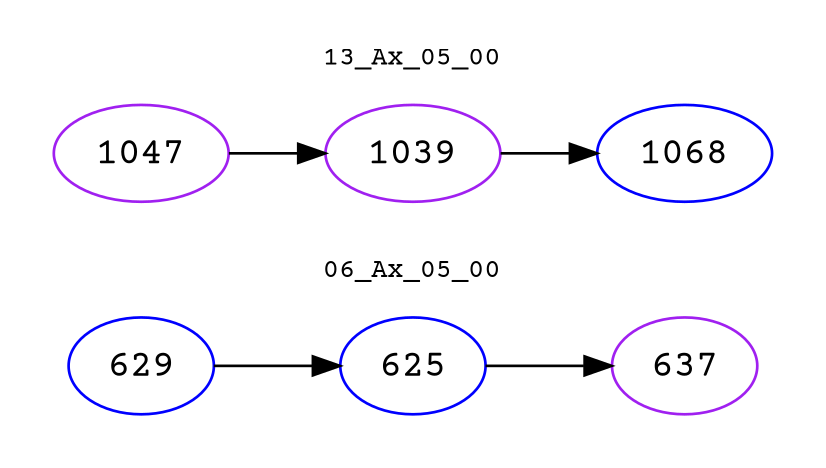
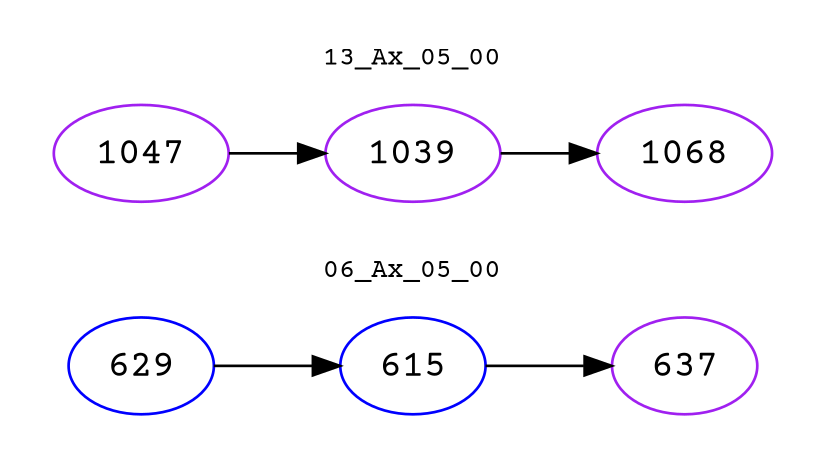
(685, 153) -> (685, 153)
(413, 366) -> (413, 366)
